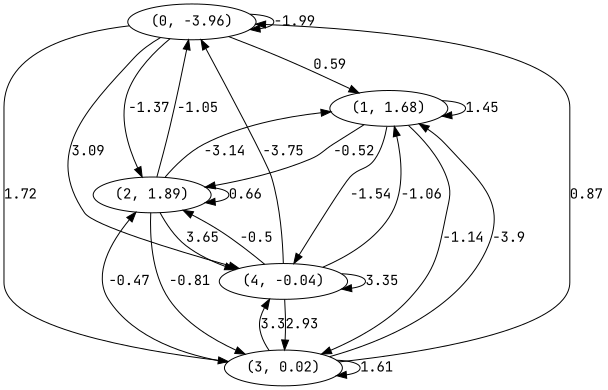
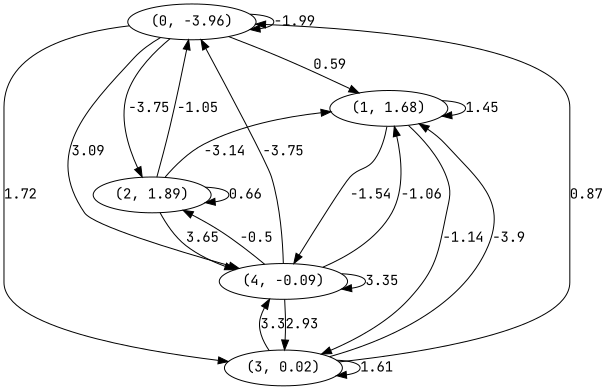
(149, 108) -> (149, 108)
(294, 165) -> none
(283, 281) -> (283, 281)
(168, 297) -> none
(125, 319) -> none
